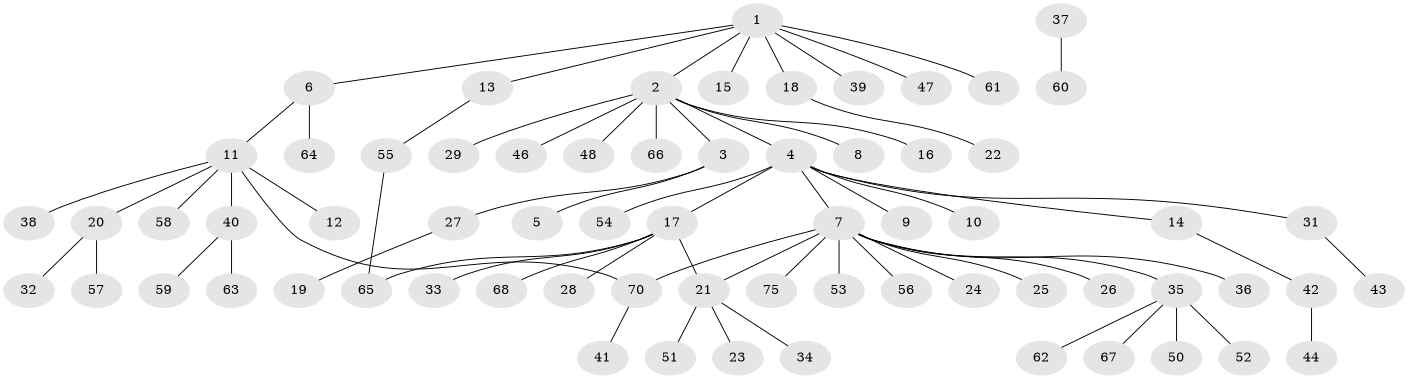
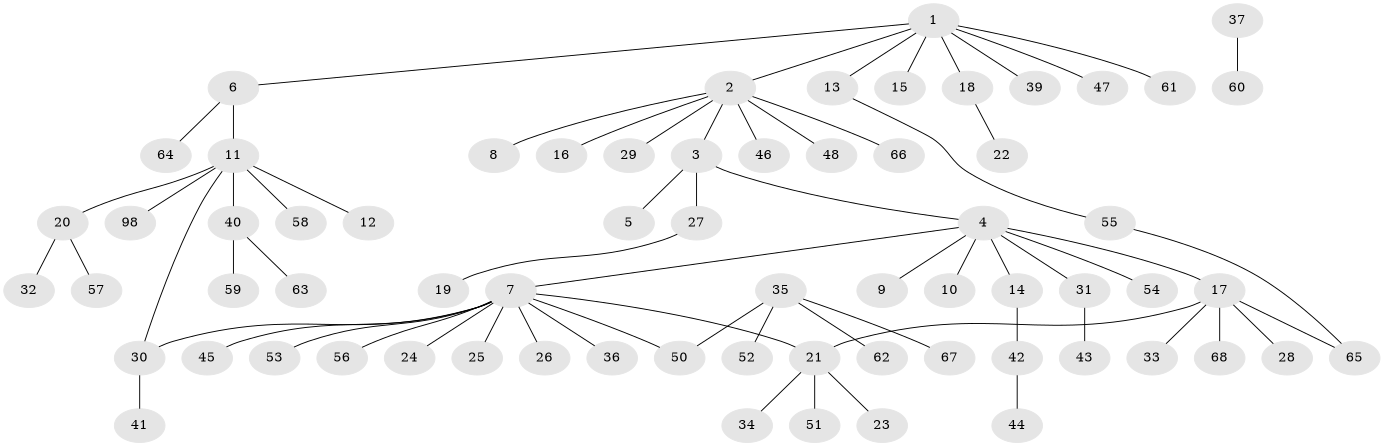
(724, 122) -> (836, 199)
(29, 223) -> (130, 223)
(1008, 257) -> (597, 322)
(637, 291) -> (140, 358)
(772, 291) -> (207, 358)
